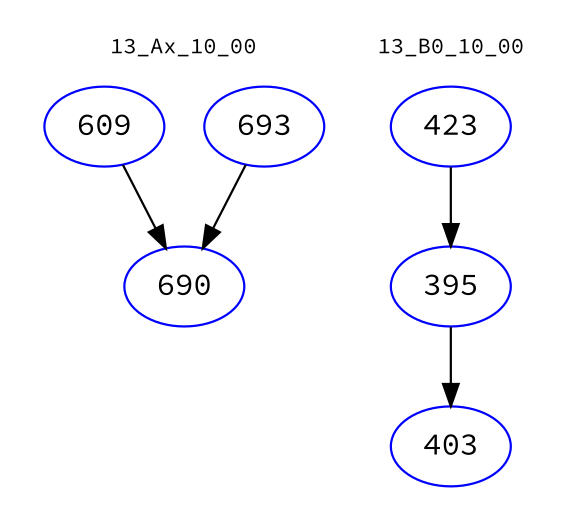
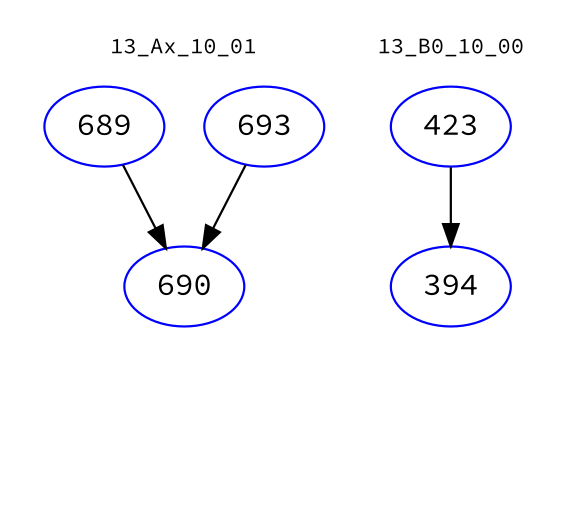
(184, 48) -> (184, 48)
(104, 127) -> (104, 127)
(451, 286) -> (451, 286)
(451, 446) -> none
